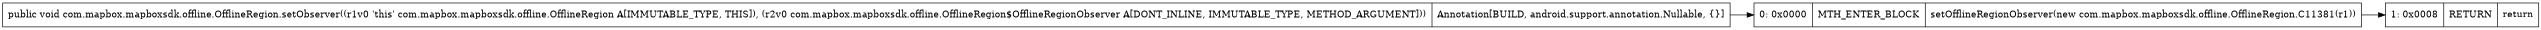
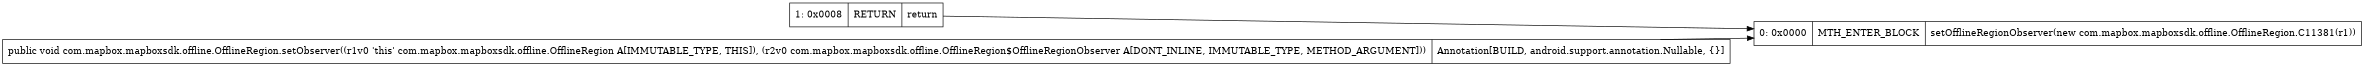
(2370, 15) -> (1345, 22)
